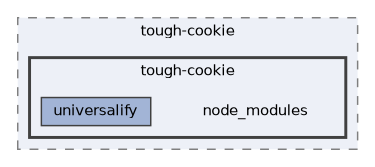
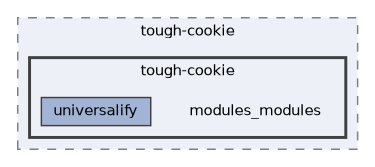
(256, 112) -> (256, 112)
